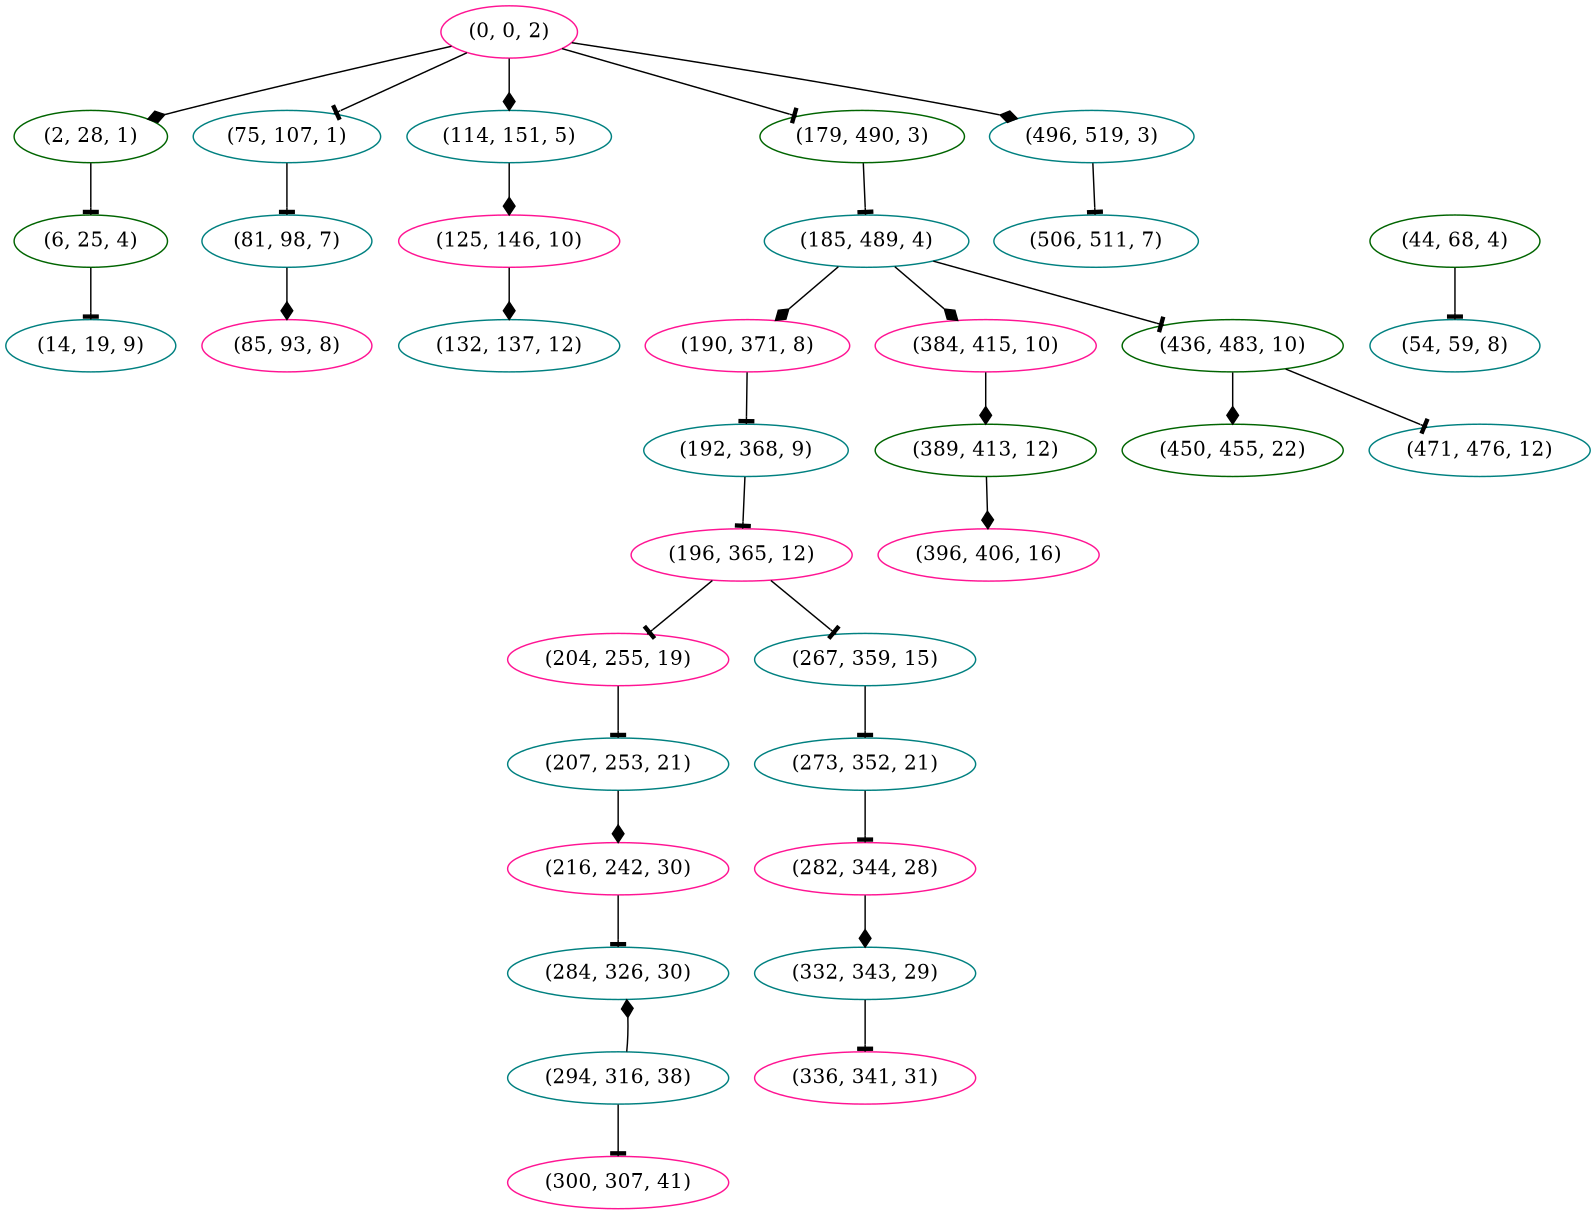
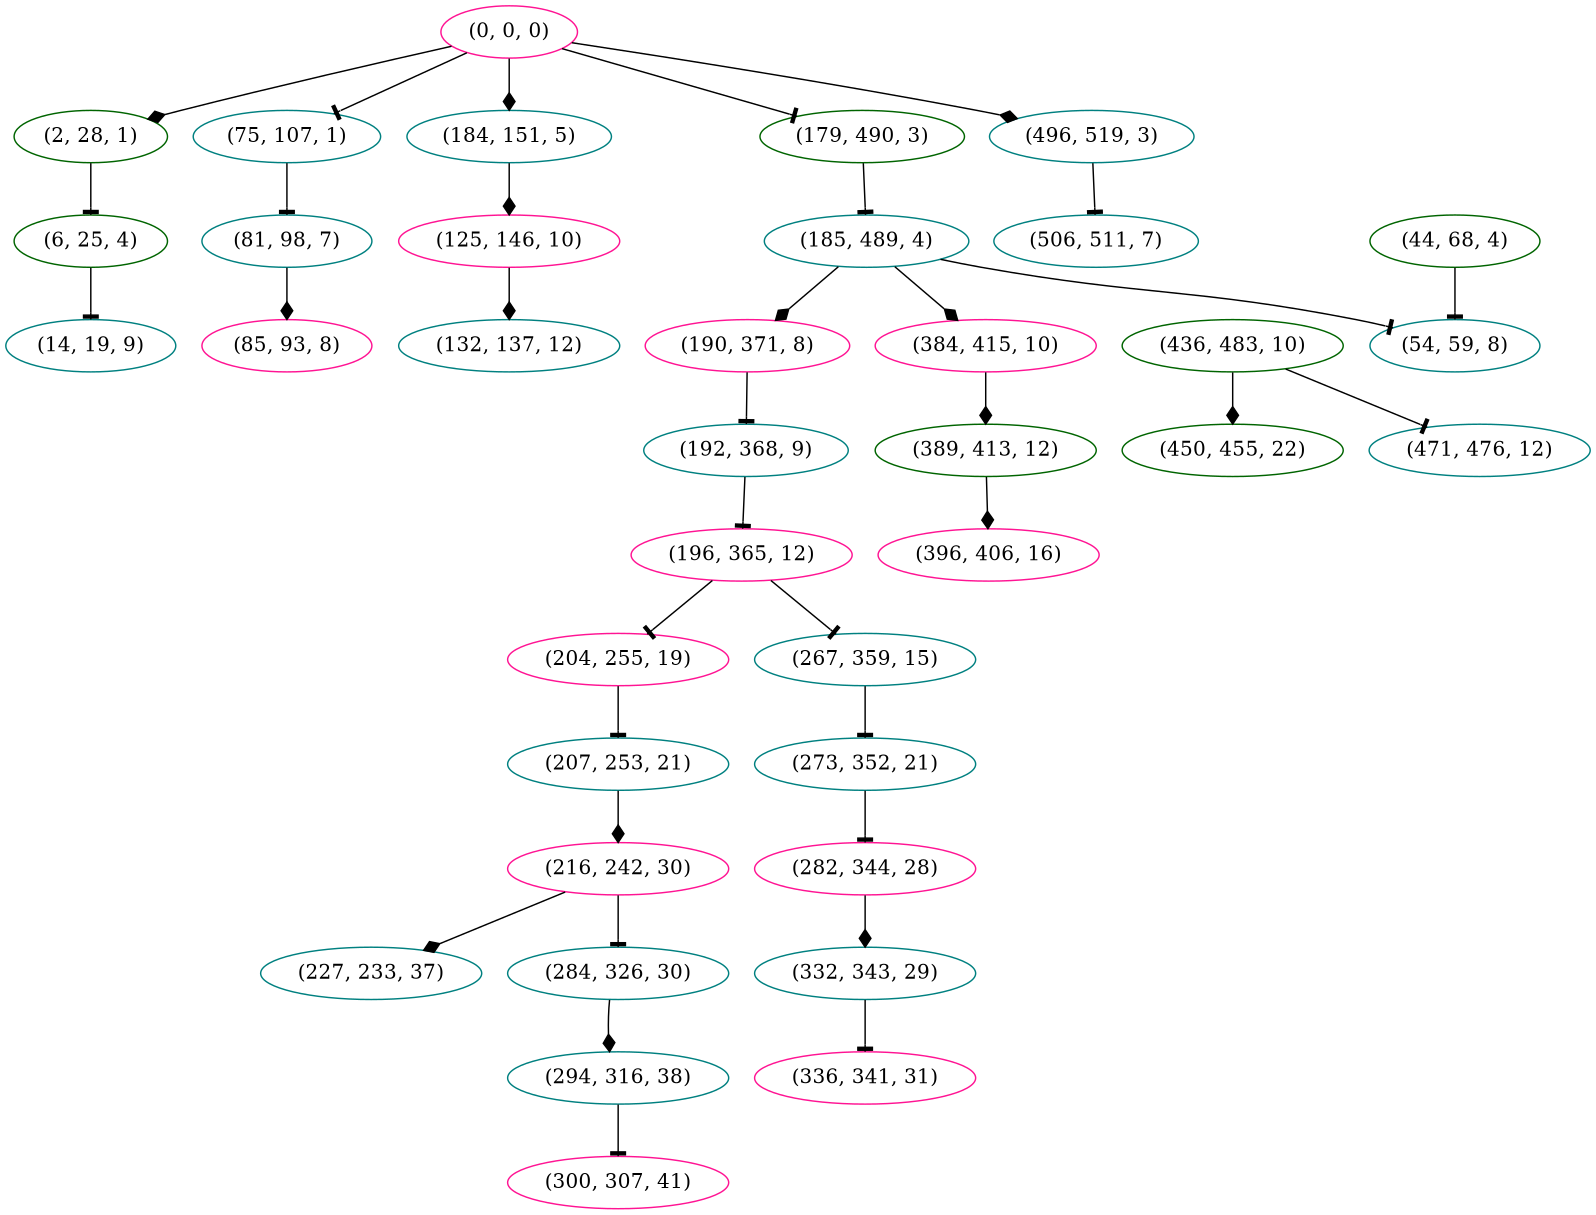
(509, 32) -> (509, 32)
(509, 137) -> (509, 137)
(1045, 292) -> (1163, 292)
none -> (371, 973)
(628, 1035) -> (608, 1017)
